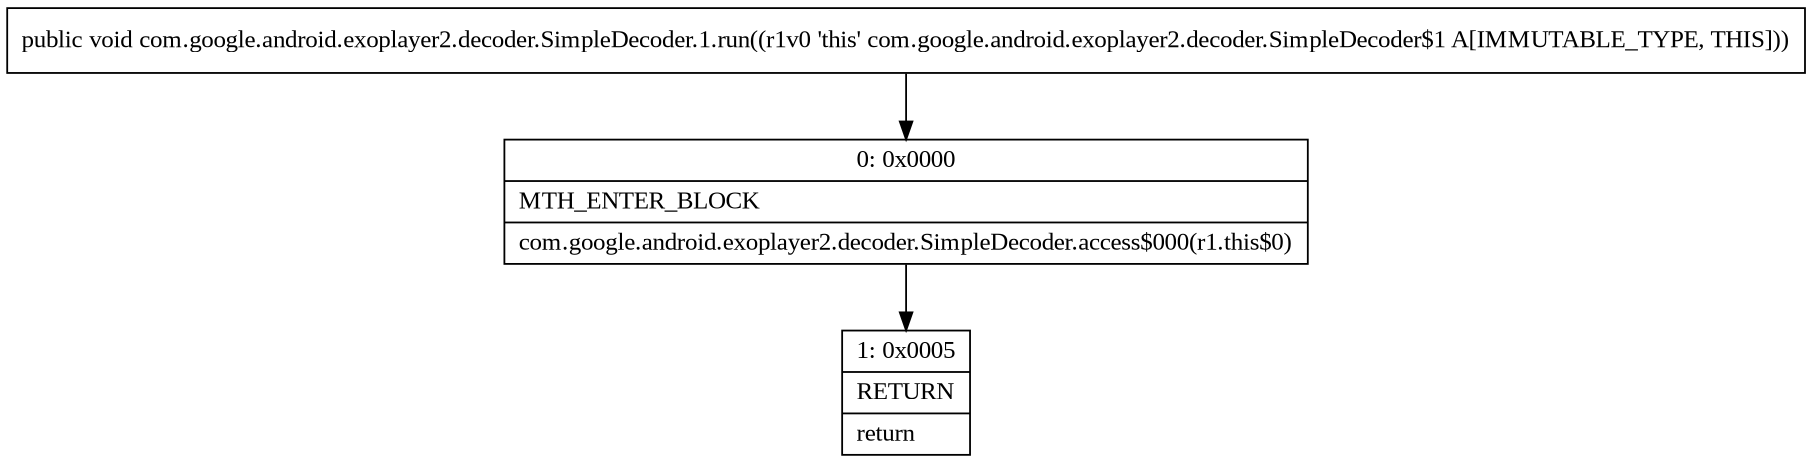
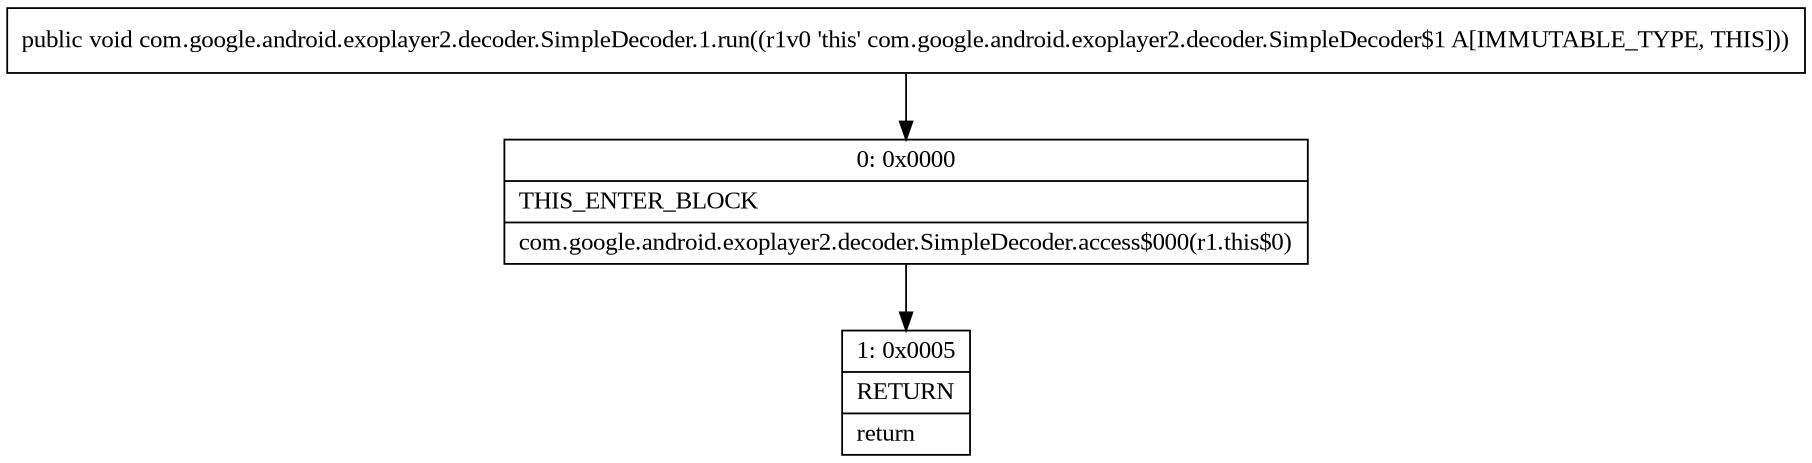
(639, 201) -> (639, 201)
